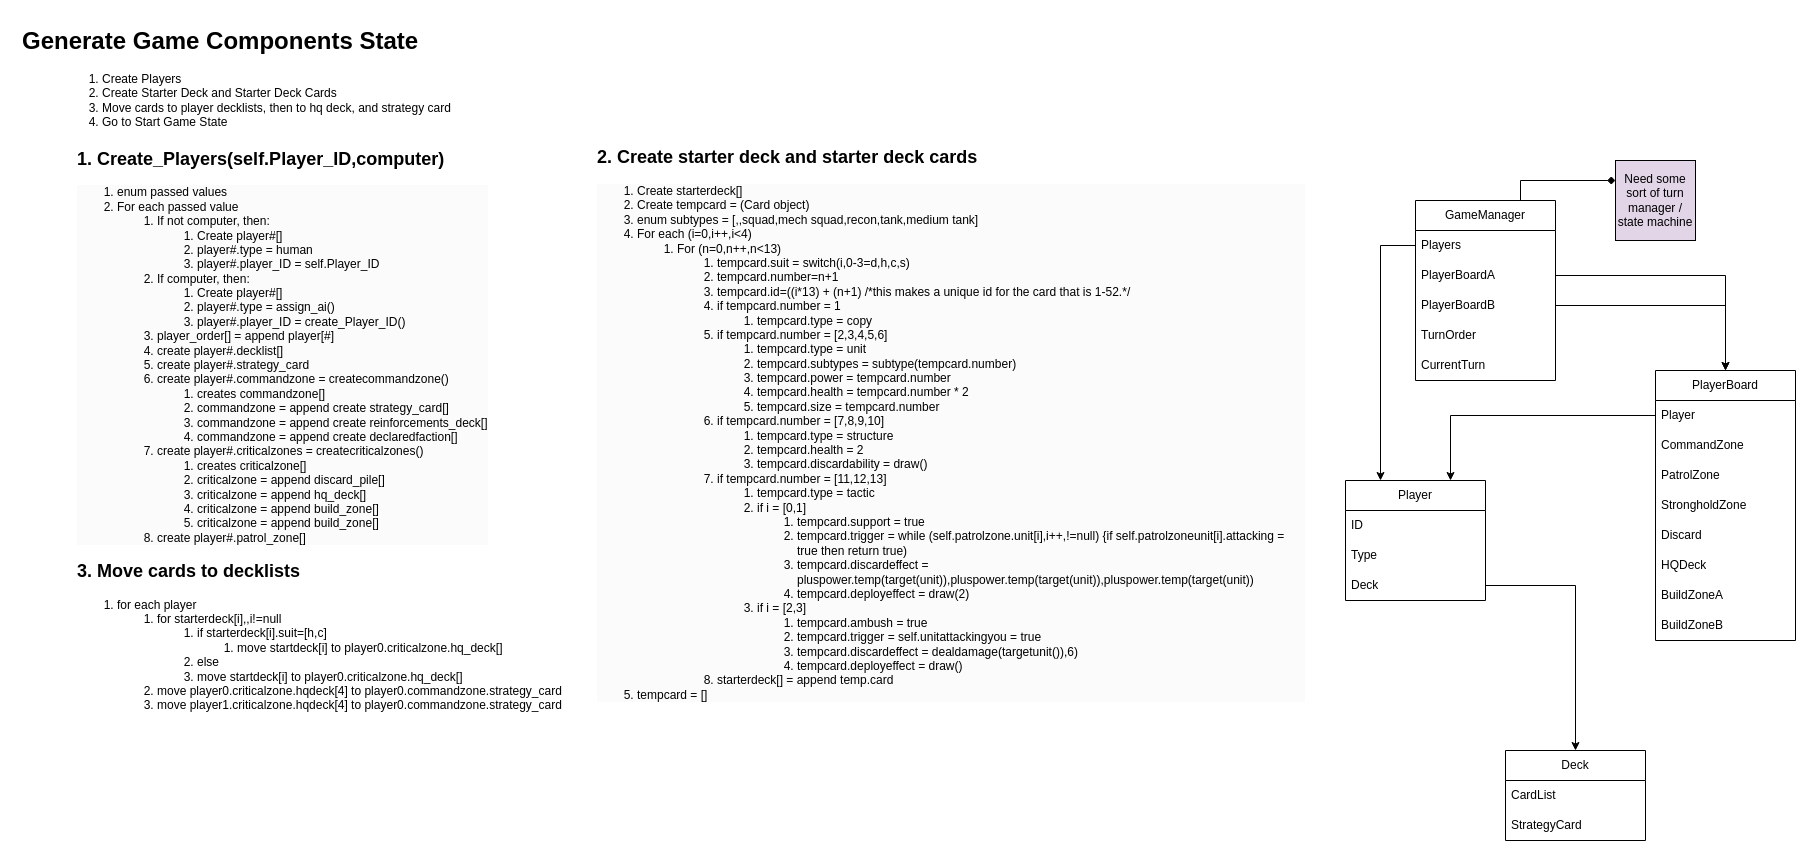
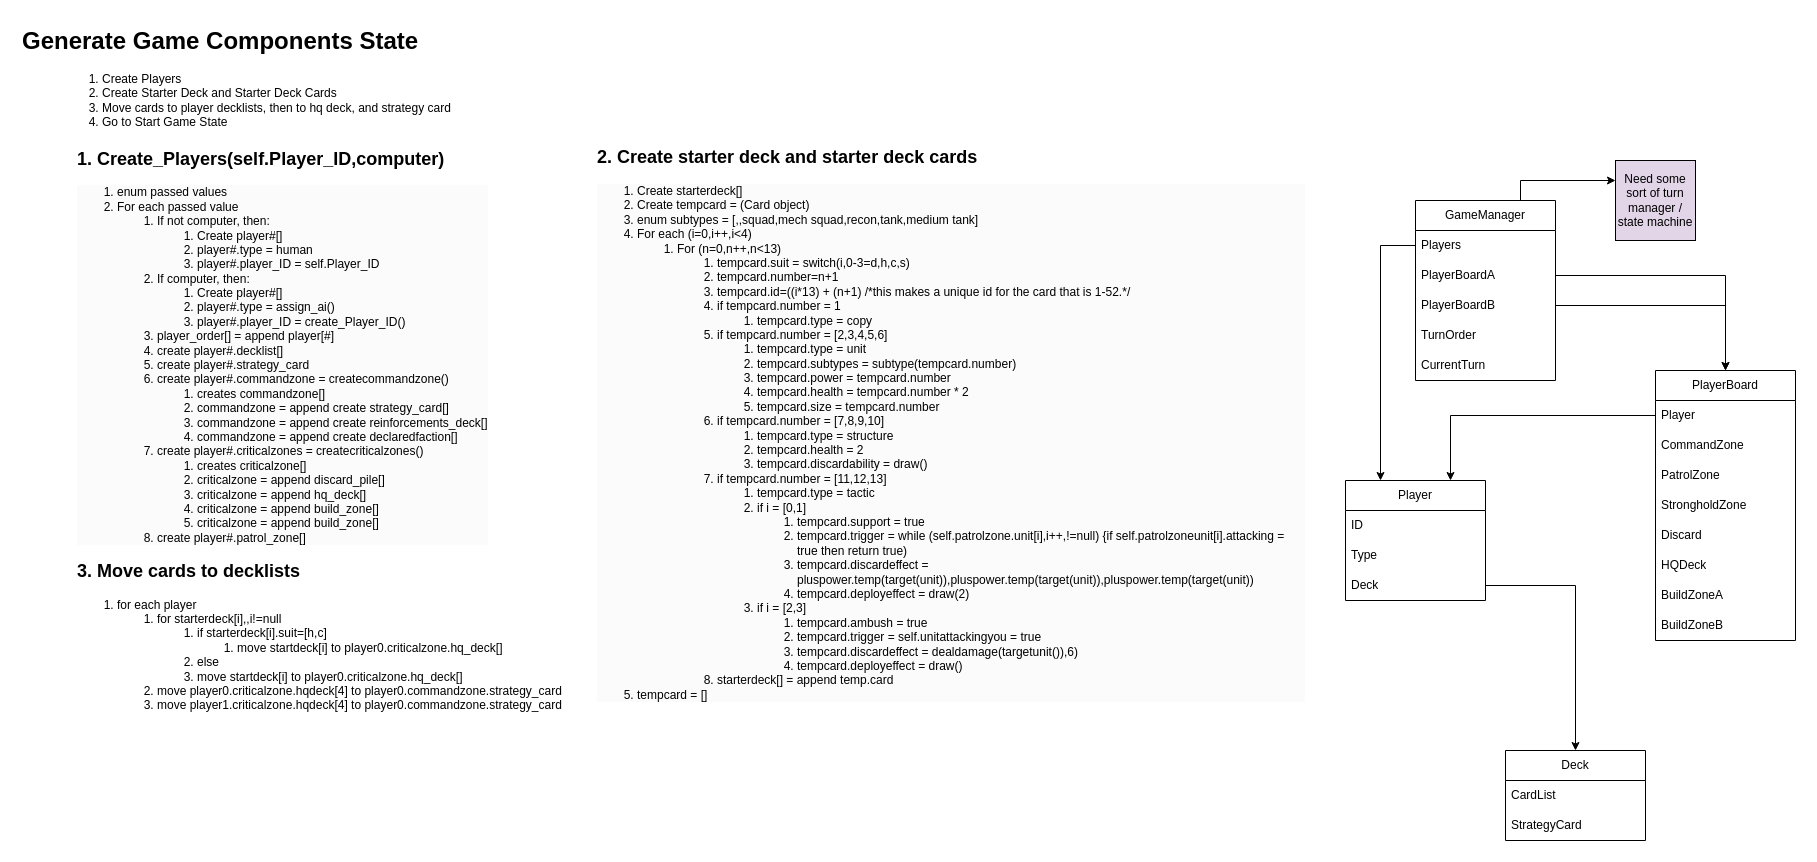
(1607, 181) -> (1607, 181)
